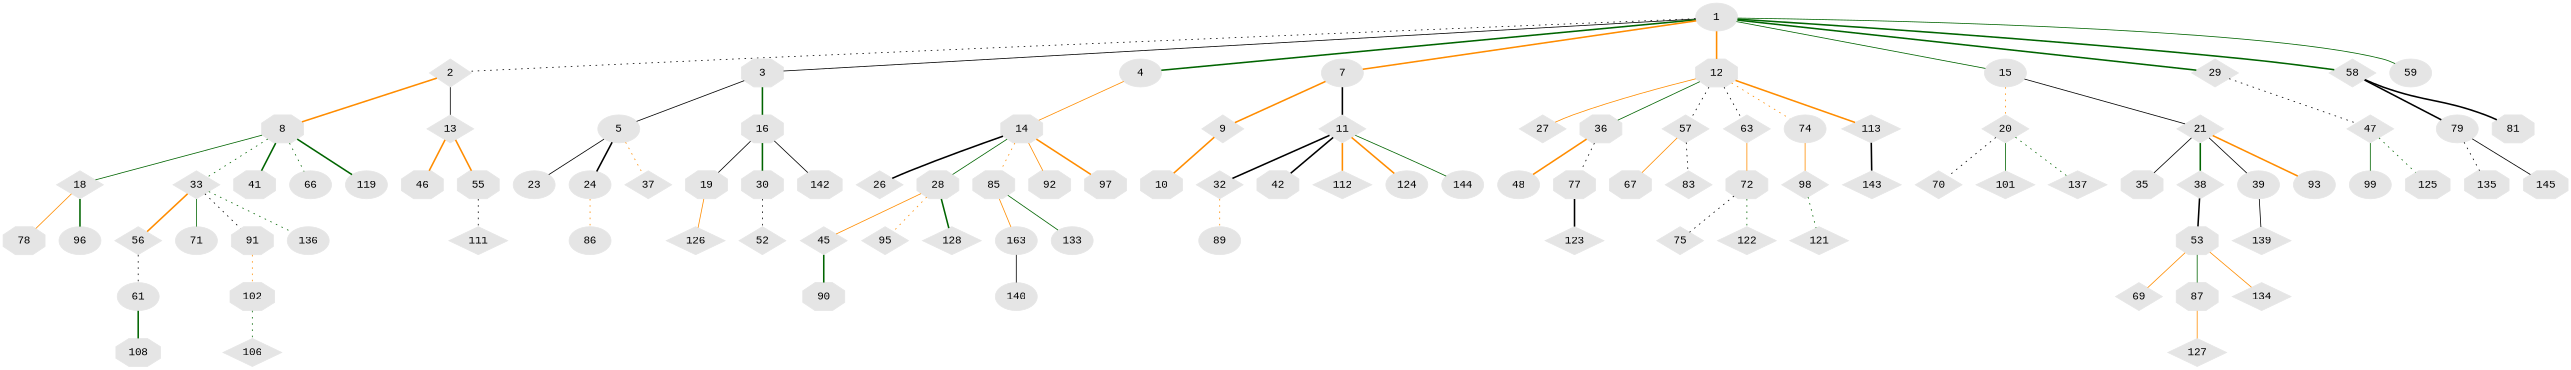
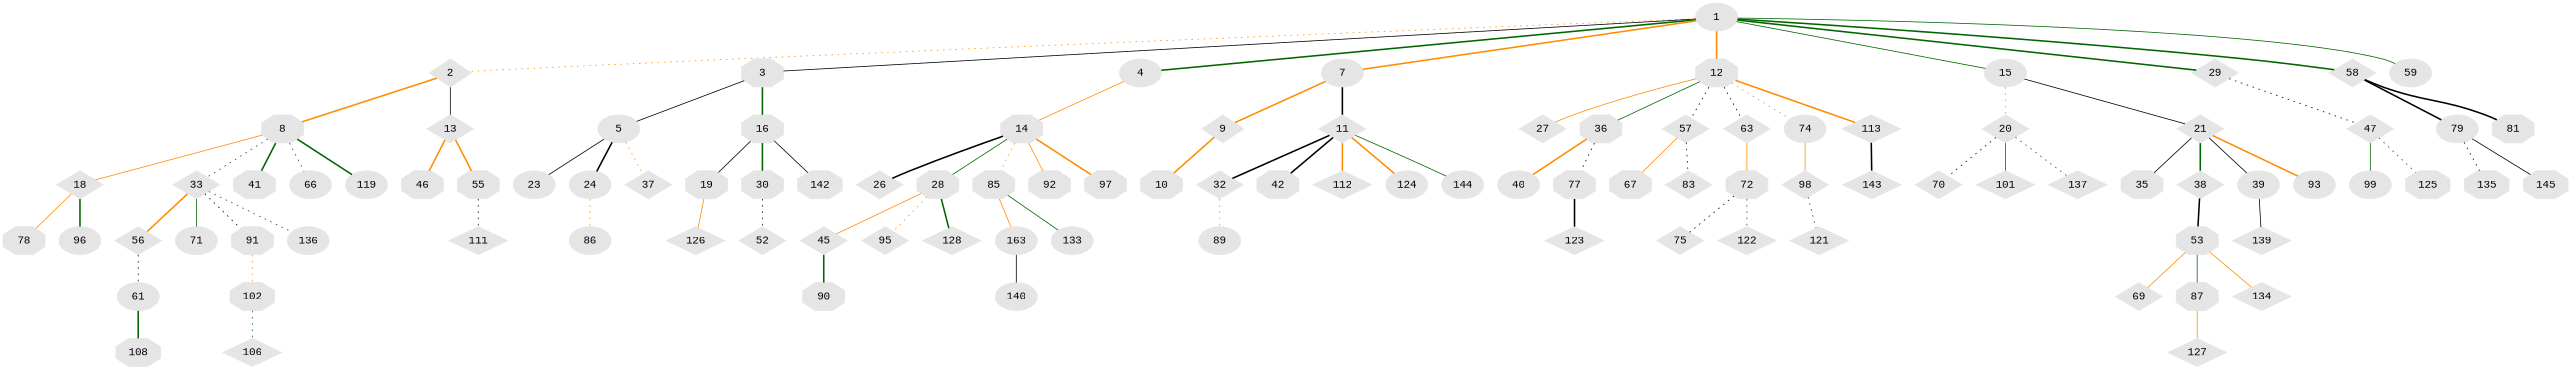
(1082, 44) -> (1082, 44)
(179, 158) -> (179, 158)
(1519, 185) -> (1519, 185)
